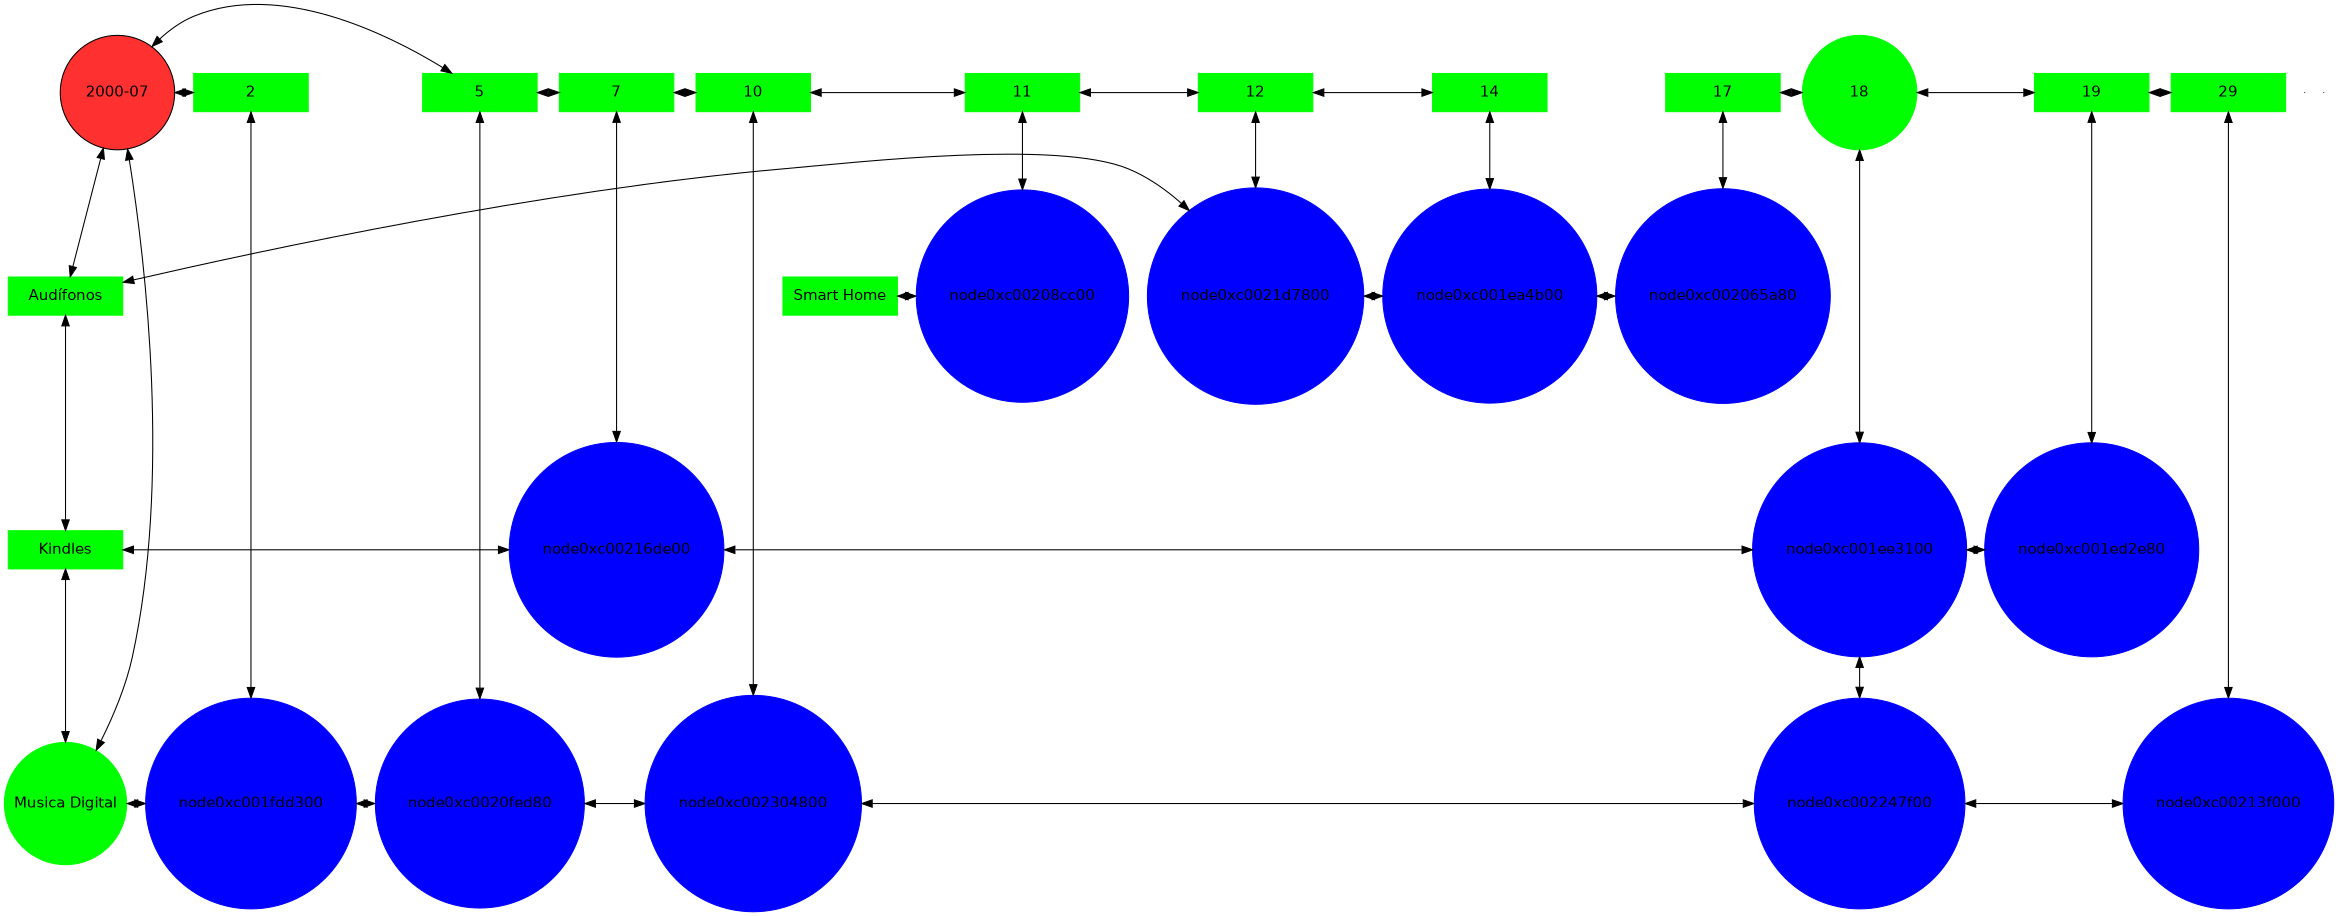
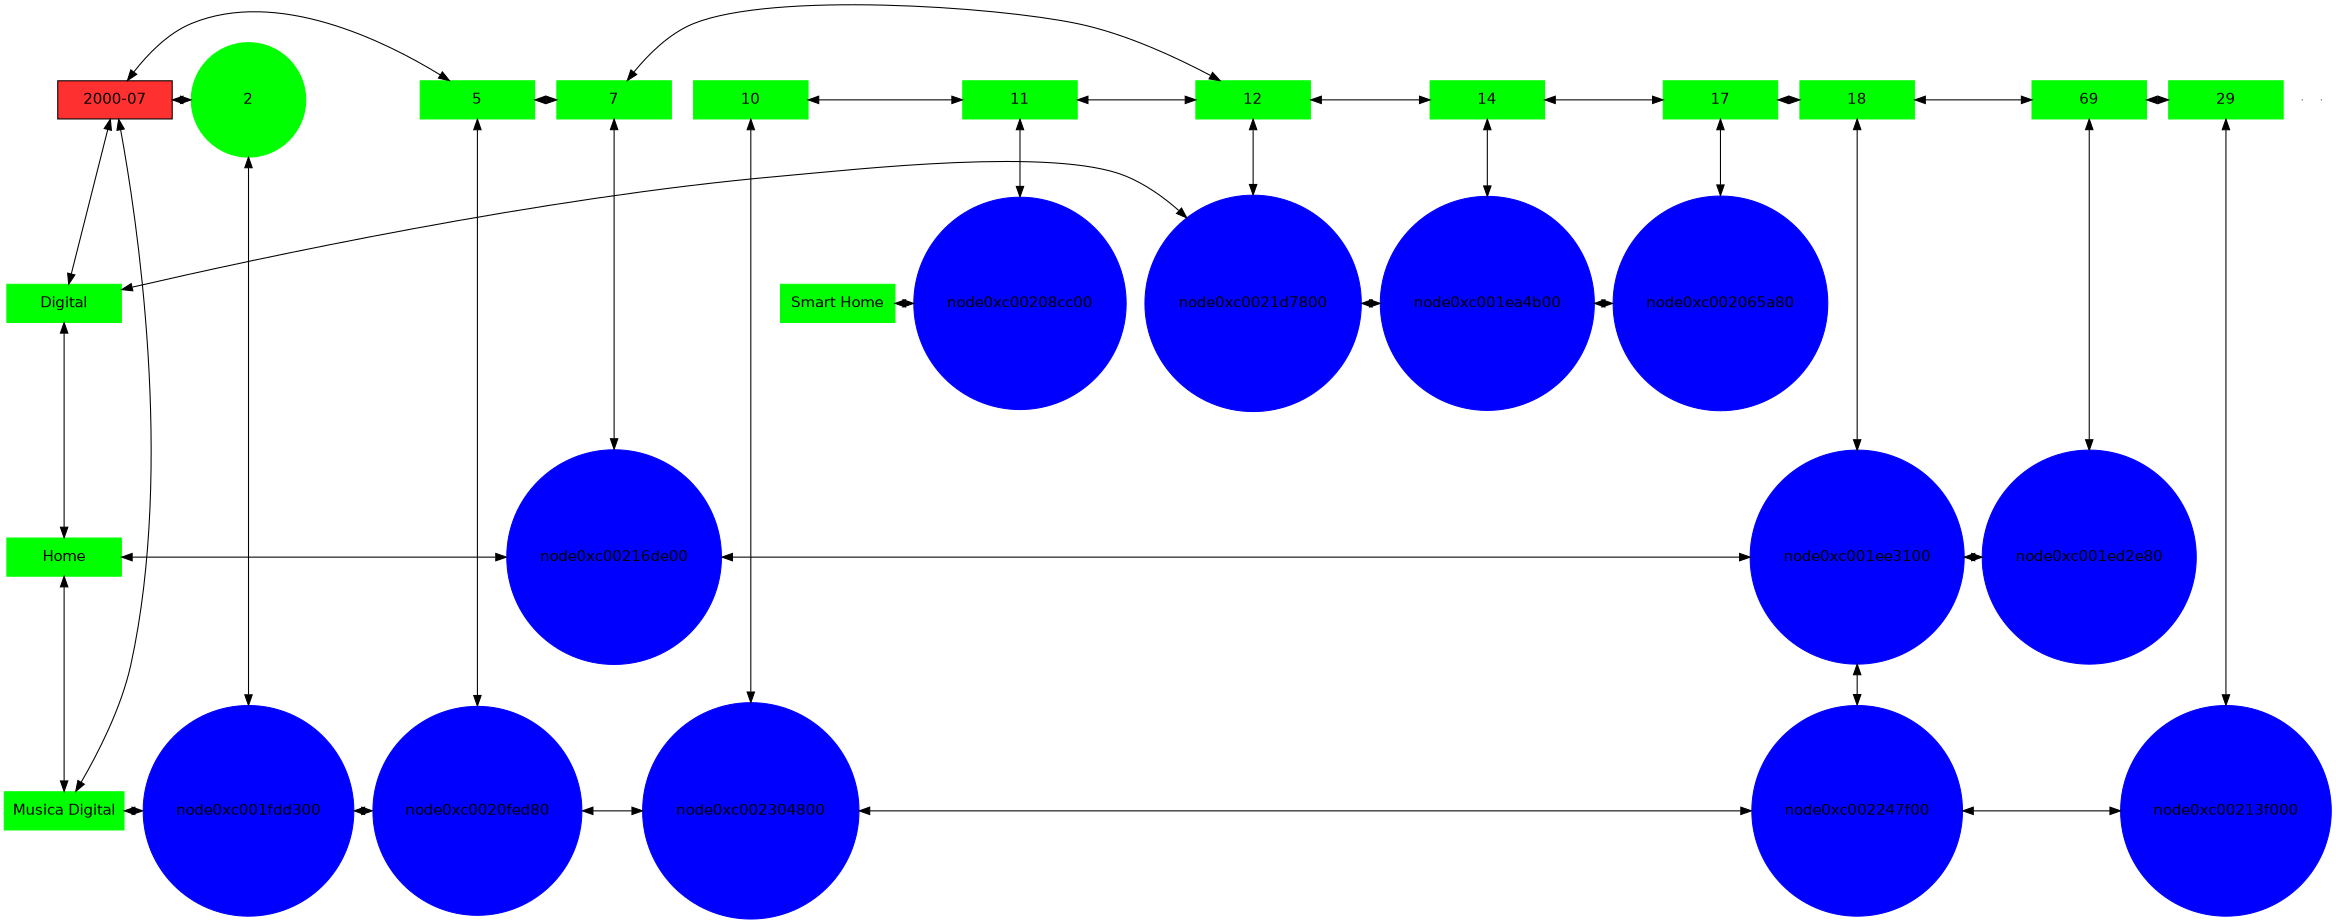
(117, 93) -> (115, 100)
(251, 93) -> (249, 100)
(685, 93) -> (918, 7)
(1860, 93) -> (1857, 100)
(2092, 93) -> (2089, 100)
none -> (1604, 100)
(66, 296) -> (64, 303)
(66, 550) -> (64, 557)
(66, 804) -> (64, 811)
